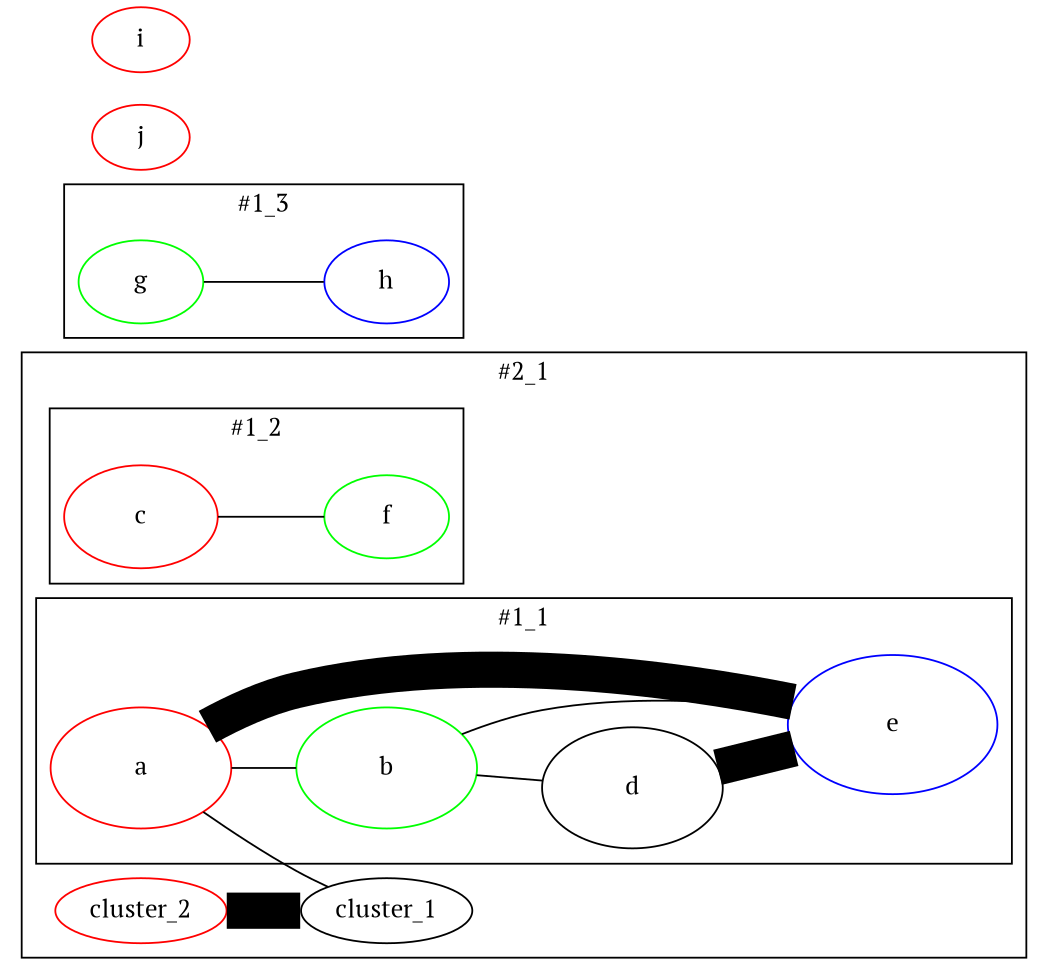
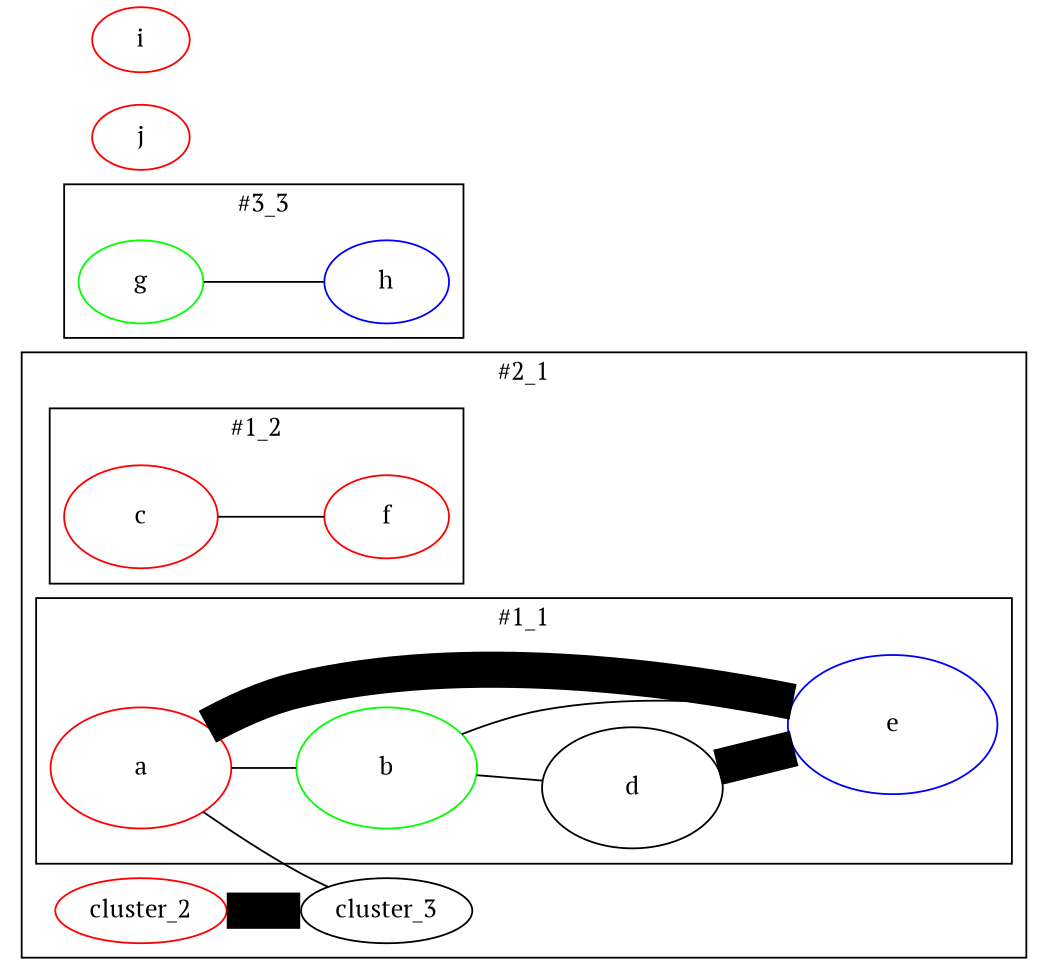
(264, 205) -> (264, 205)
(387, 517) -> (387, 517)
(387, 911) -> (387, 911)
